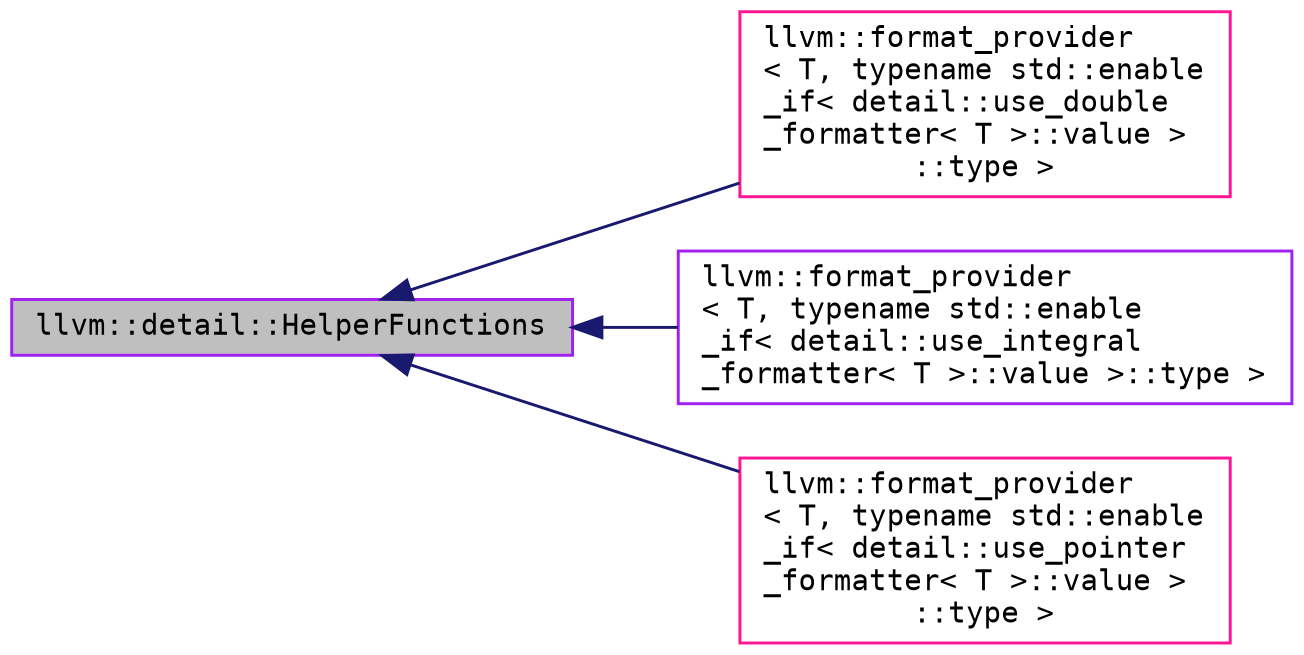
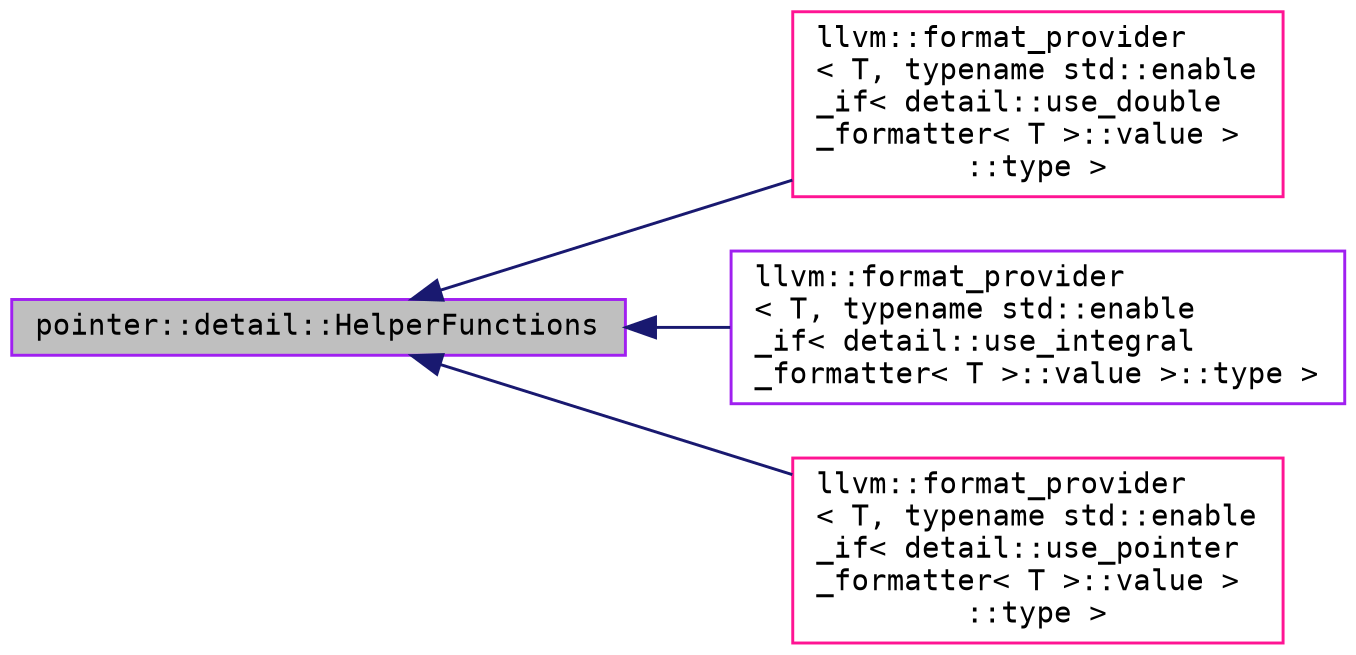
(292, 327) -> (319, 327)
